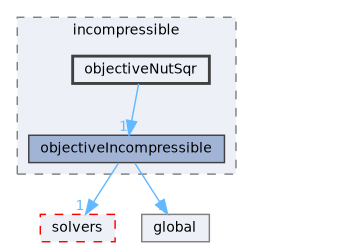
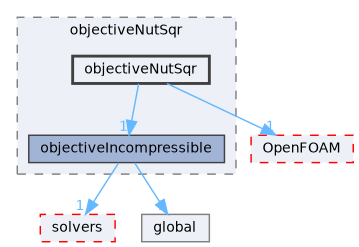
(127, 31) -> (127, 31)
none -> (302, 149)
